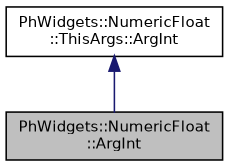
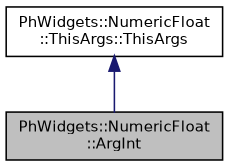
(114, 32) -> (114, 32)
